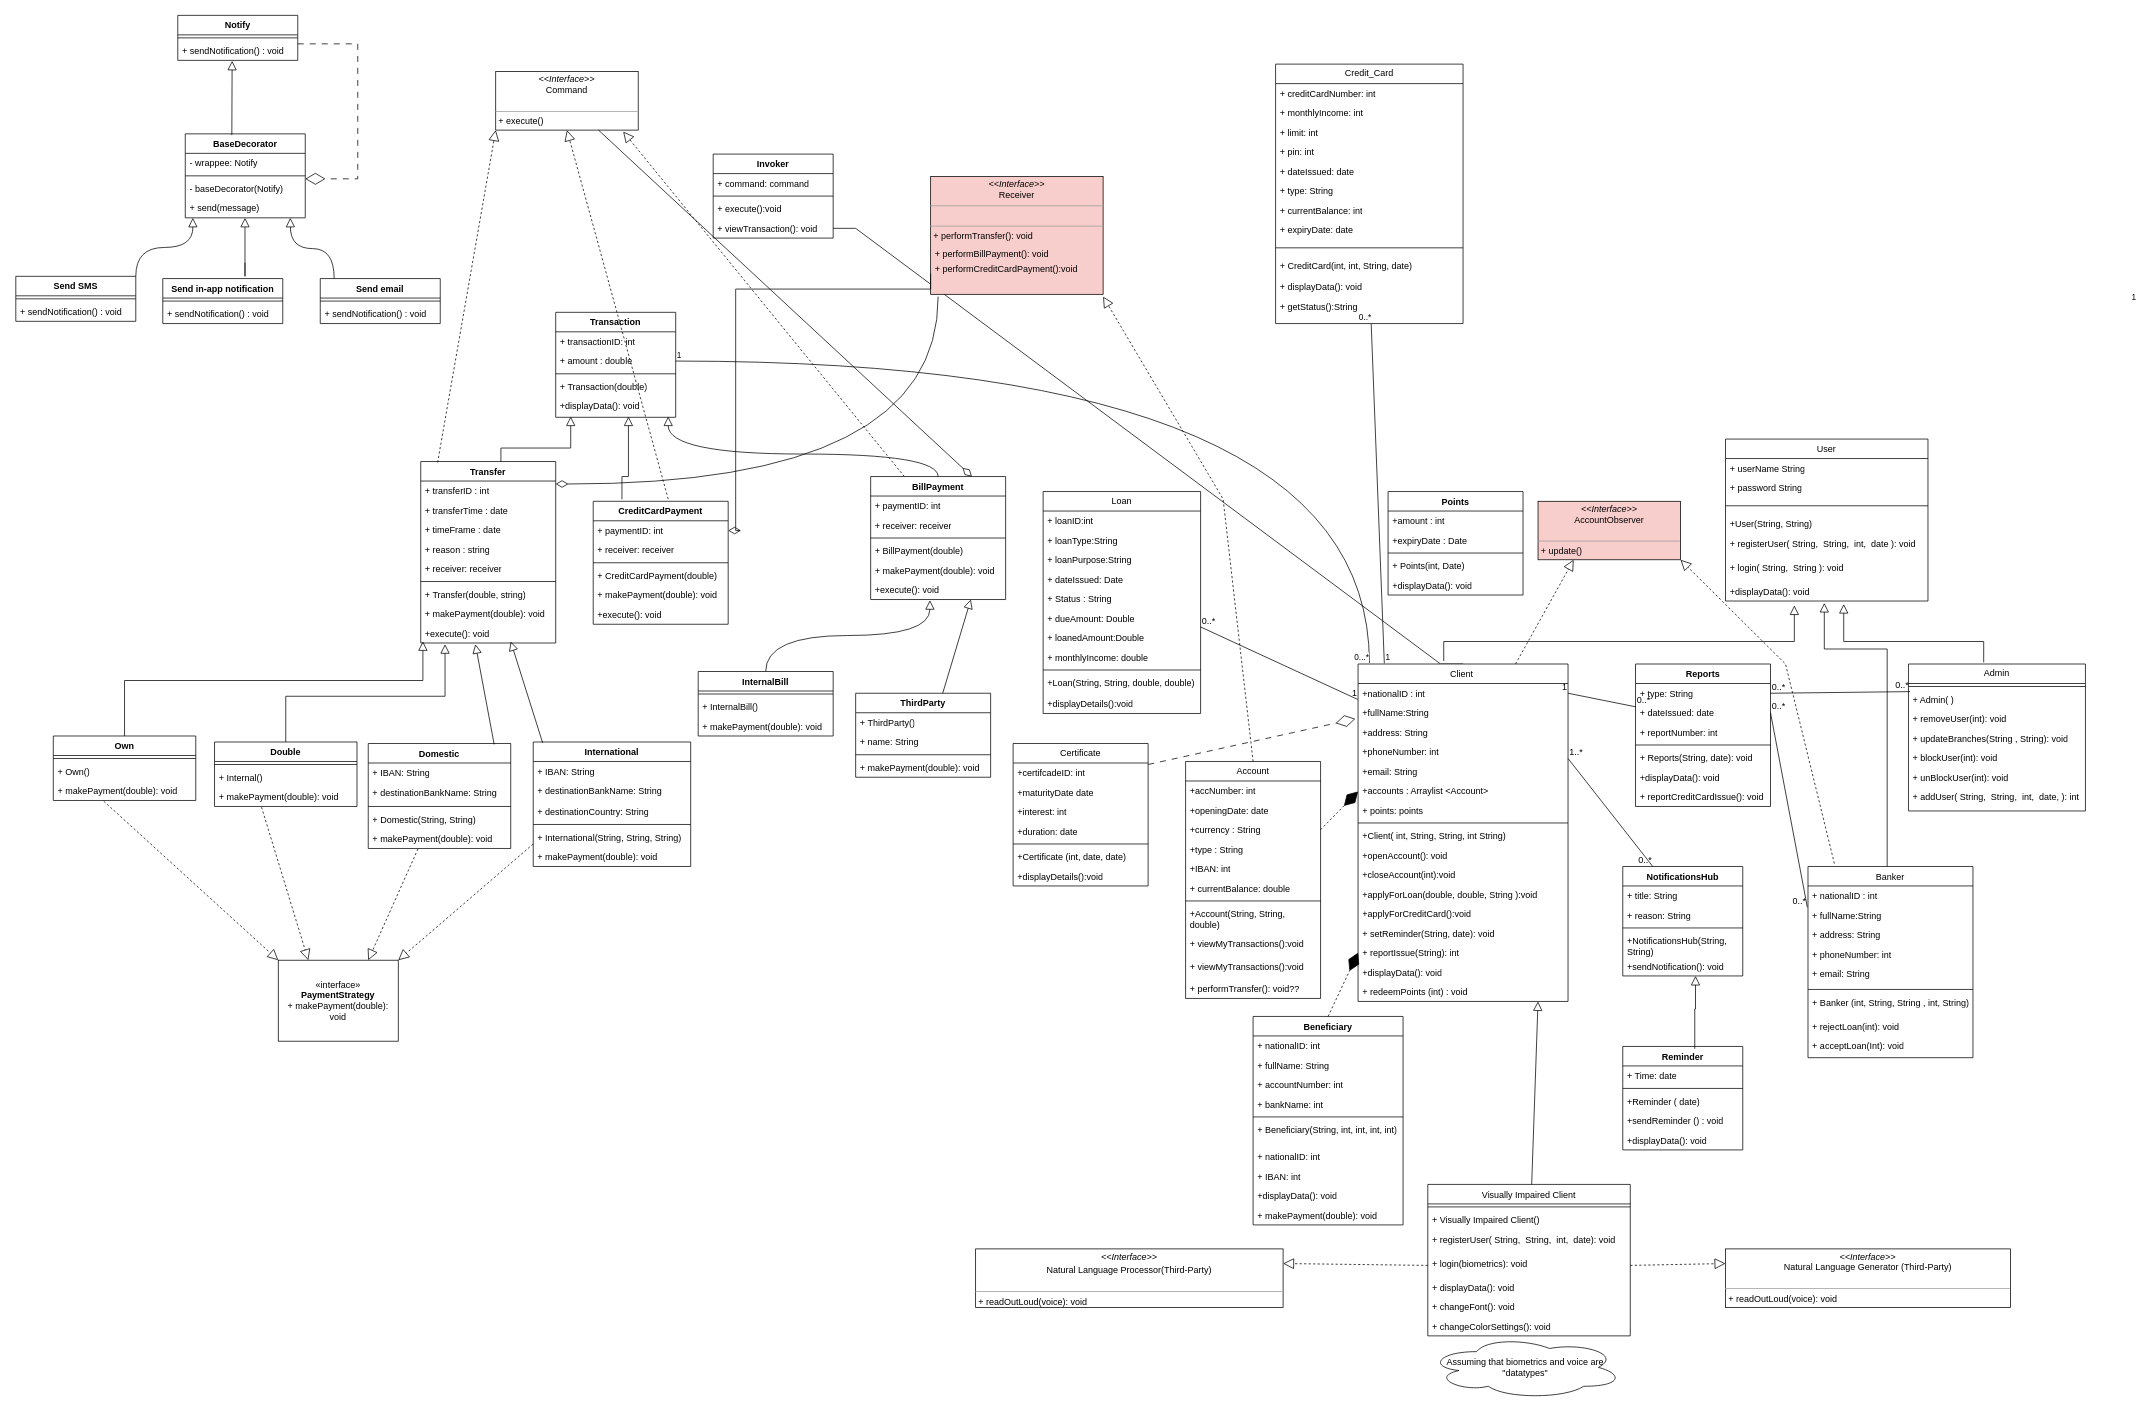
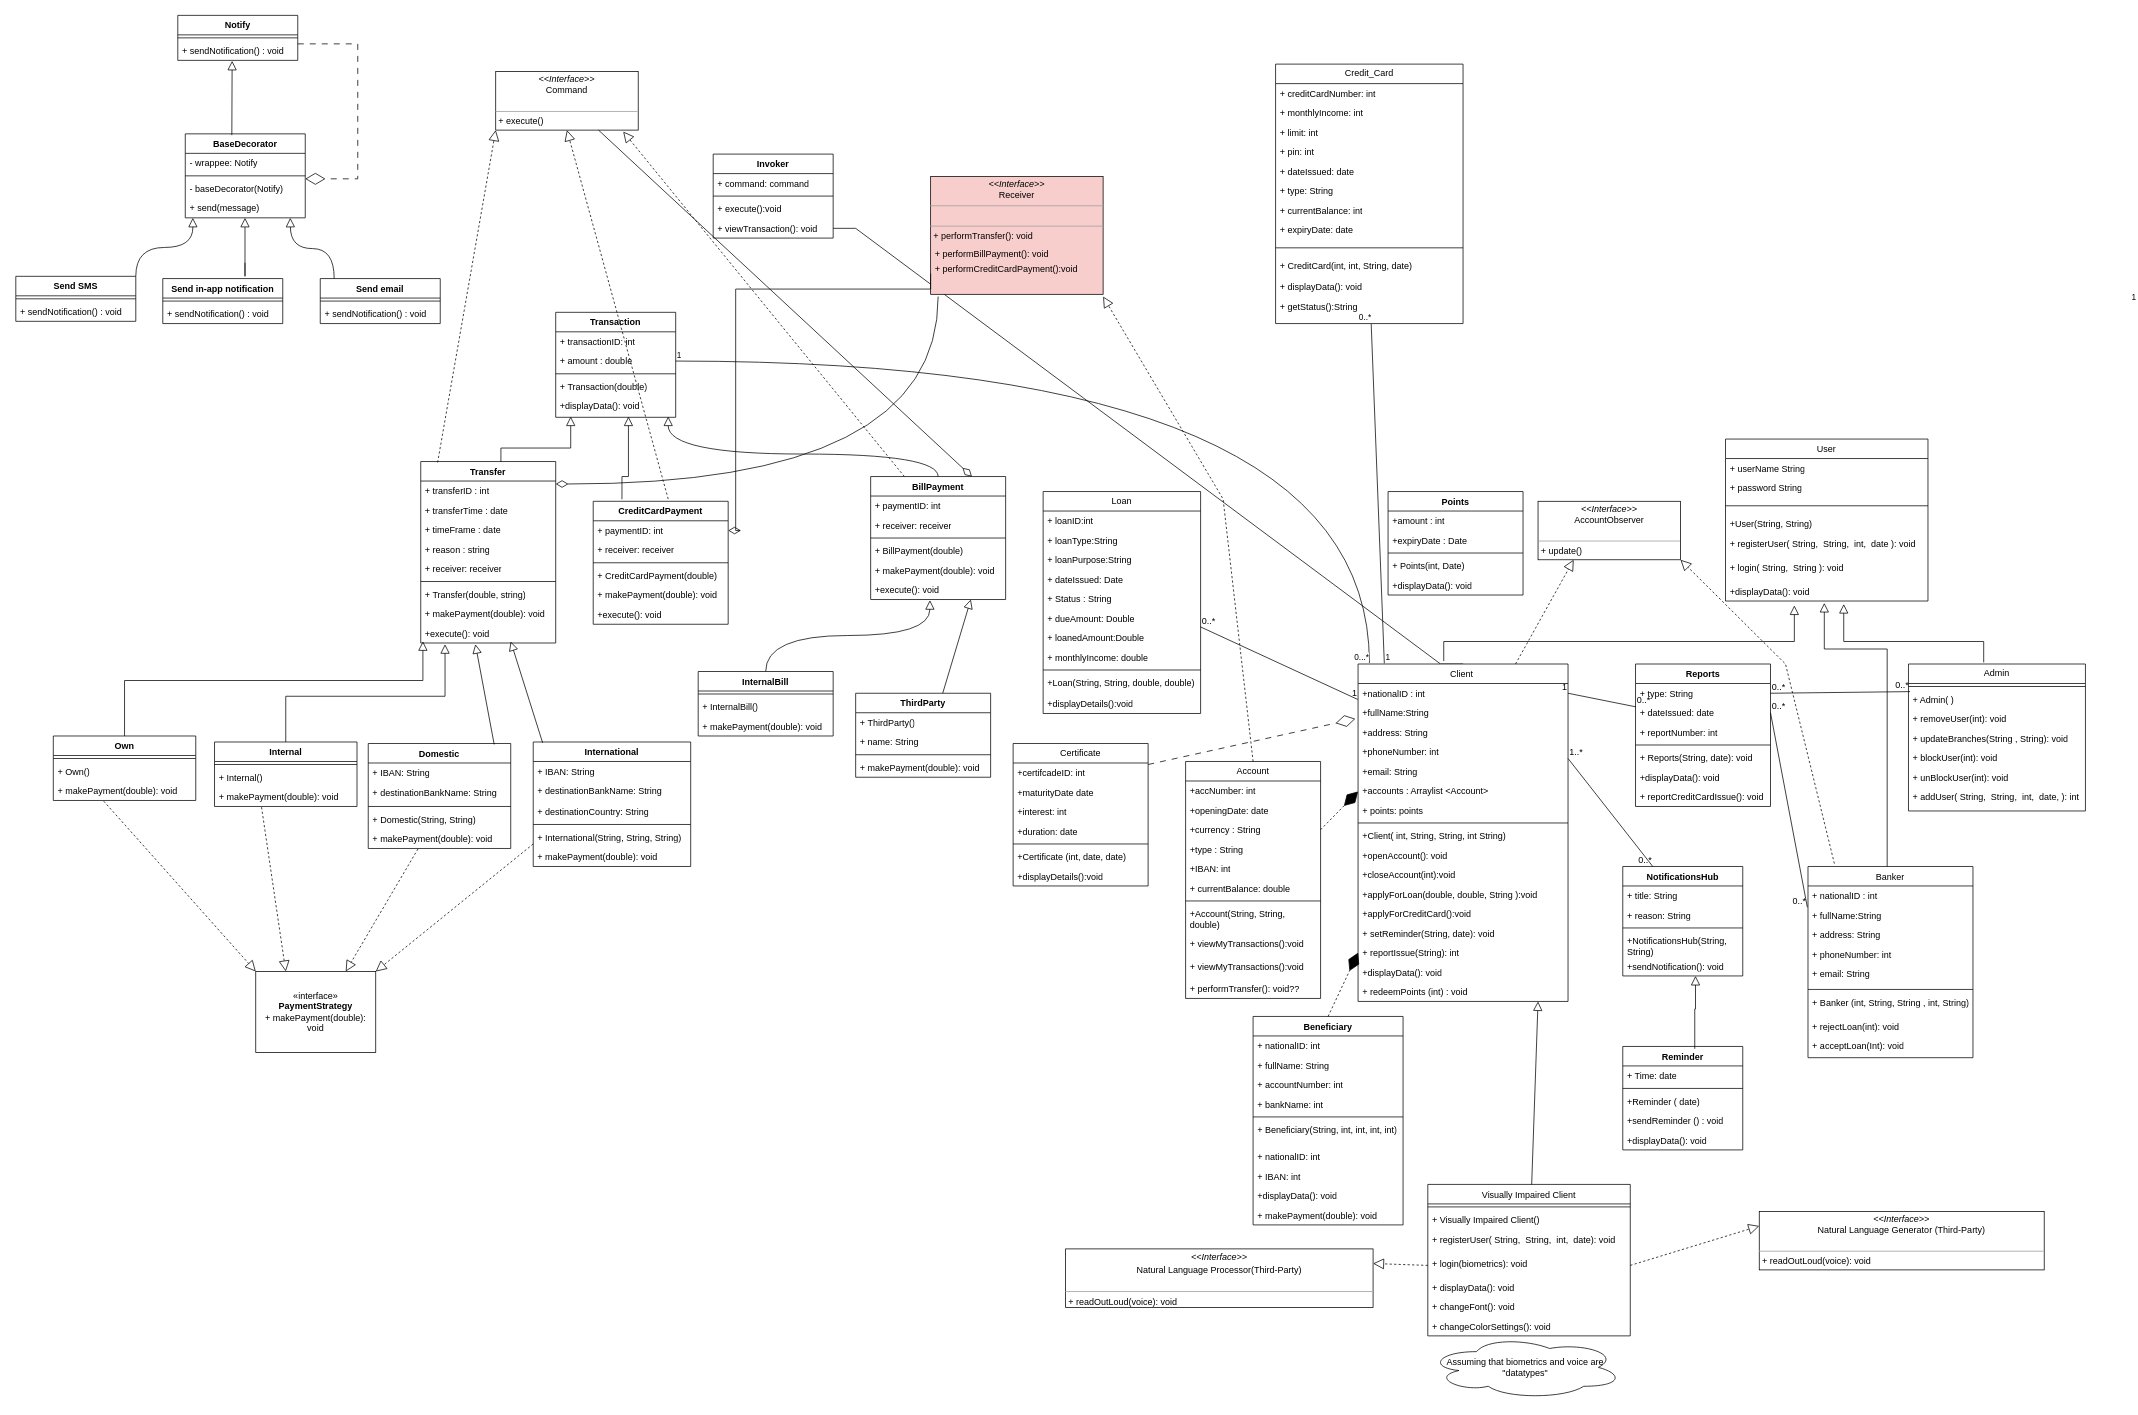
(1609, 531) -> (1609, 531)
(285, 753) -> (285, 753)
(338, 1001) -> (315, 1012)
(1129, 1278) -> (1219, 1278)
(1868, 1278) -> (1902, 1241)
